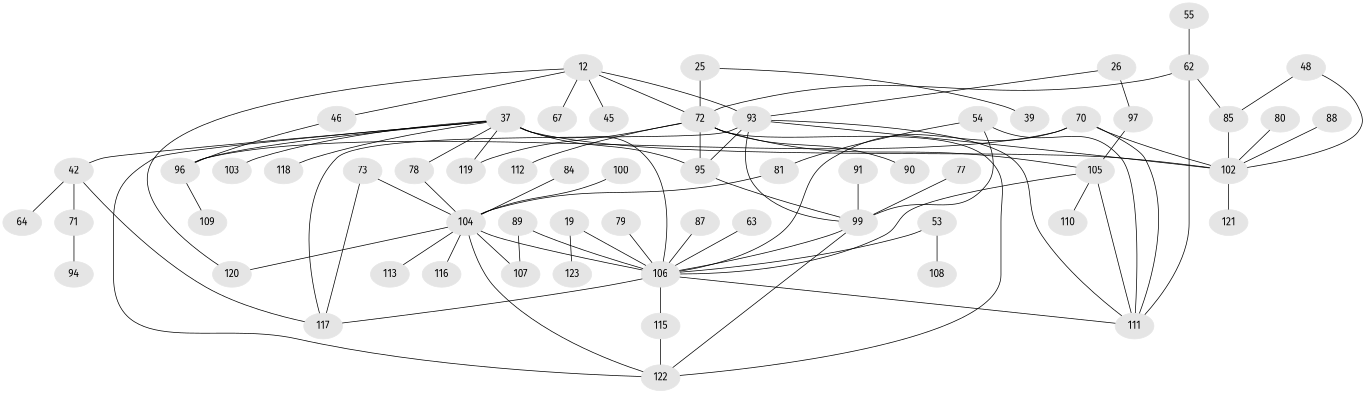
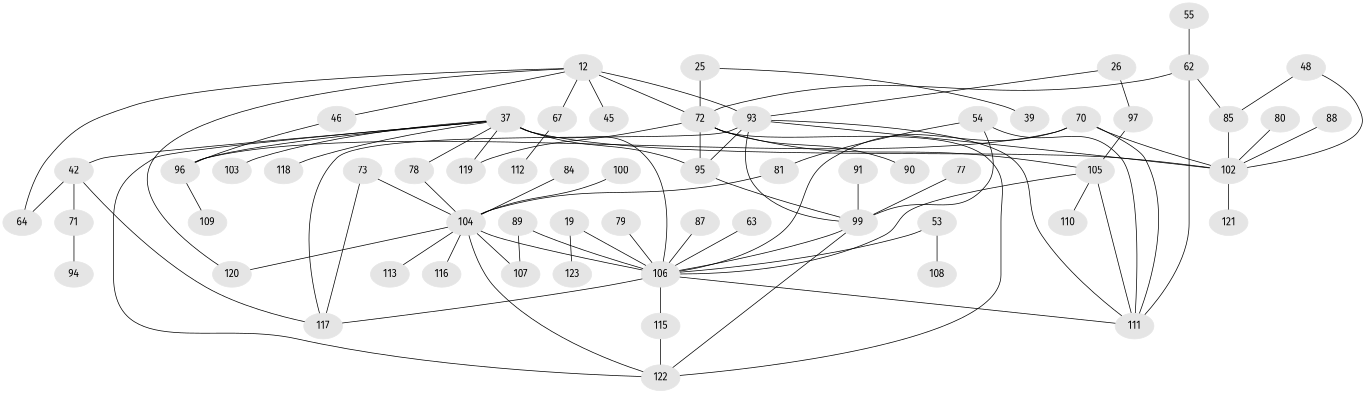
none -> (268, 84)
(573, 149) -> (532, 151)
